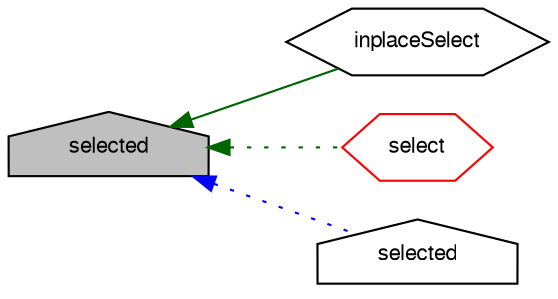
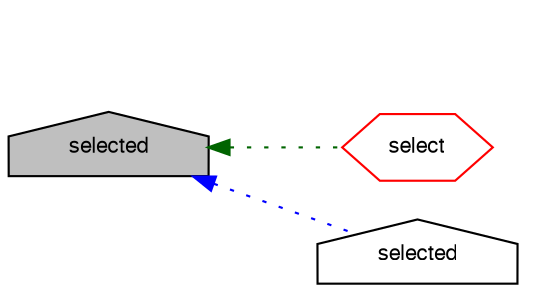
(417, 42) -> none
